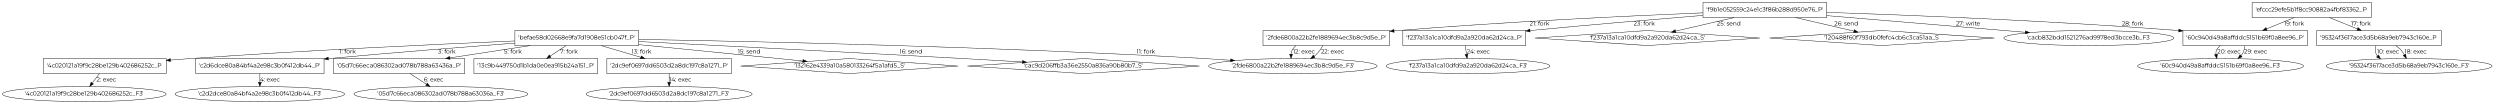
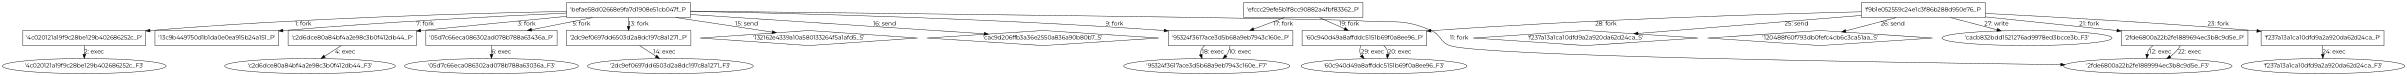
none -> (927, 18)
(1293, 66) -> (2148, 66)
(2409, 66) -> (1207, 66)
(260, 94) -> (310, 66)
